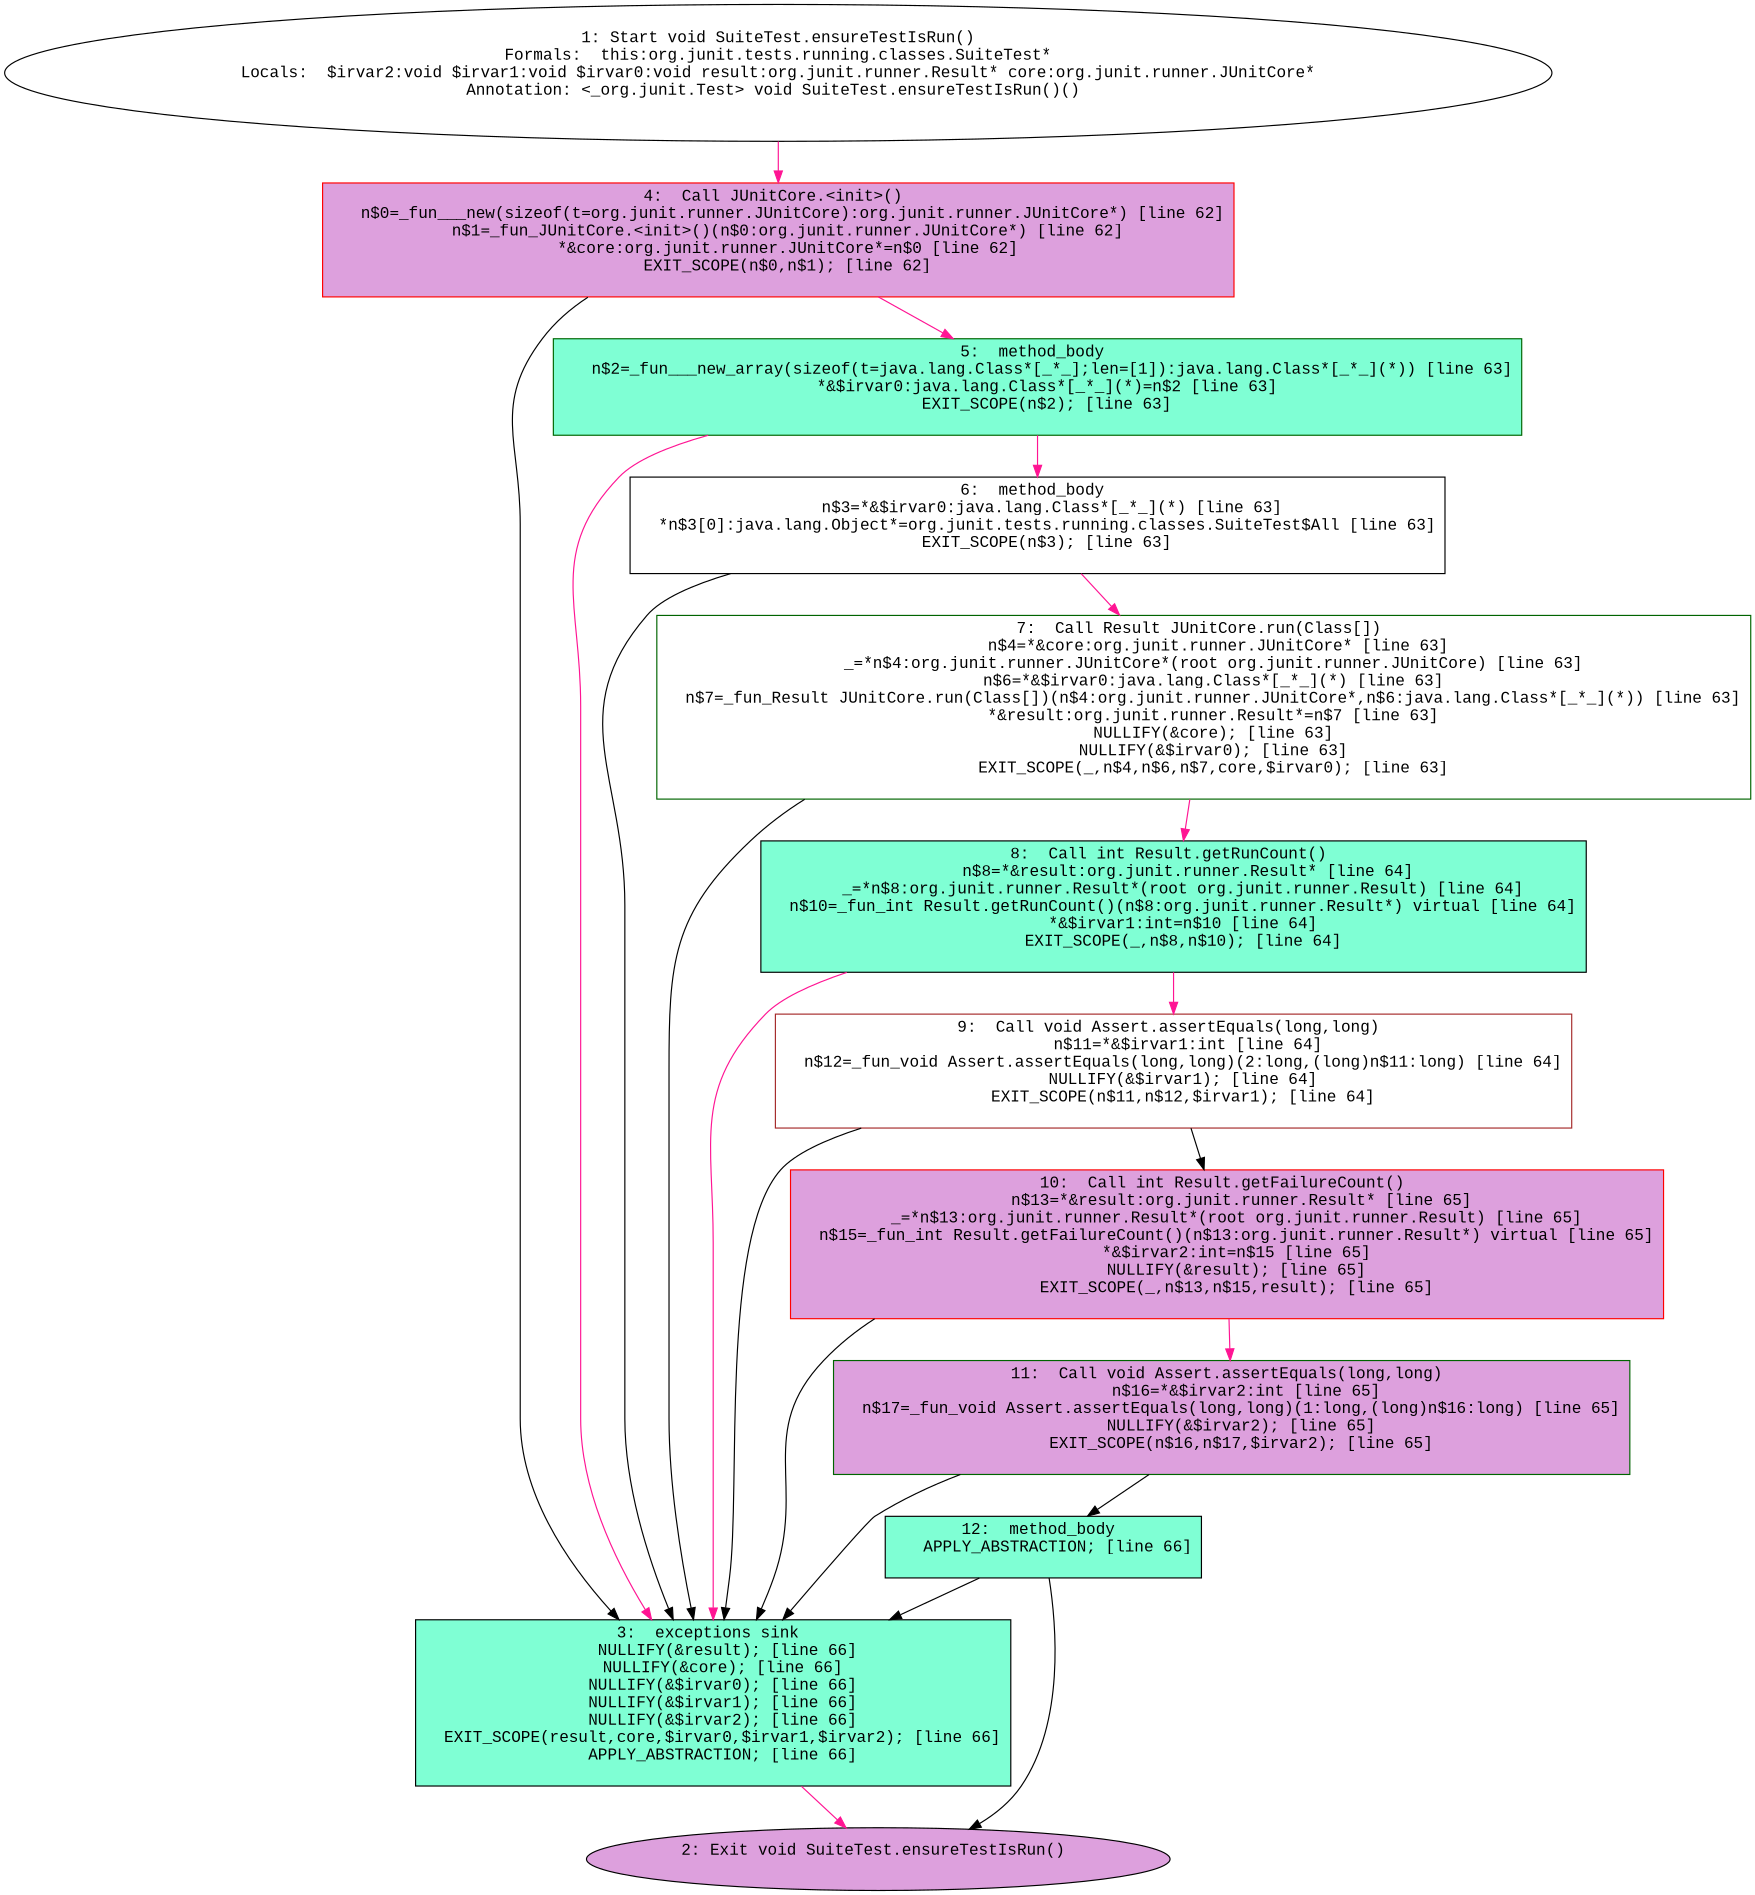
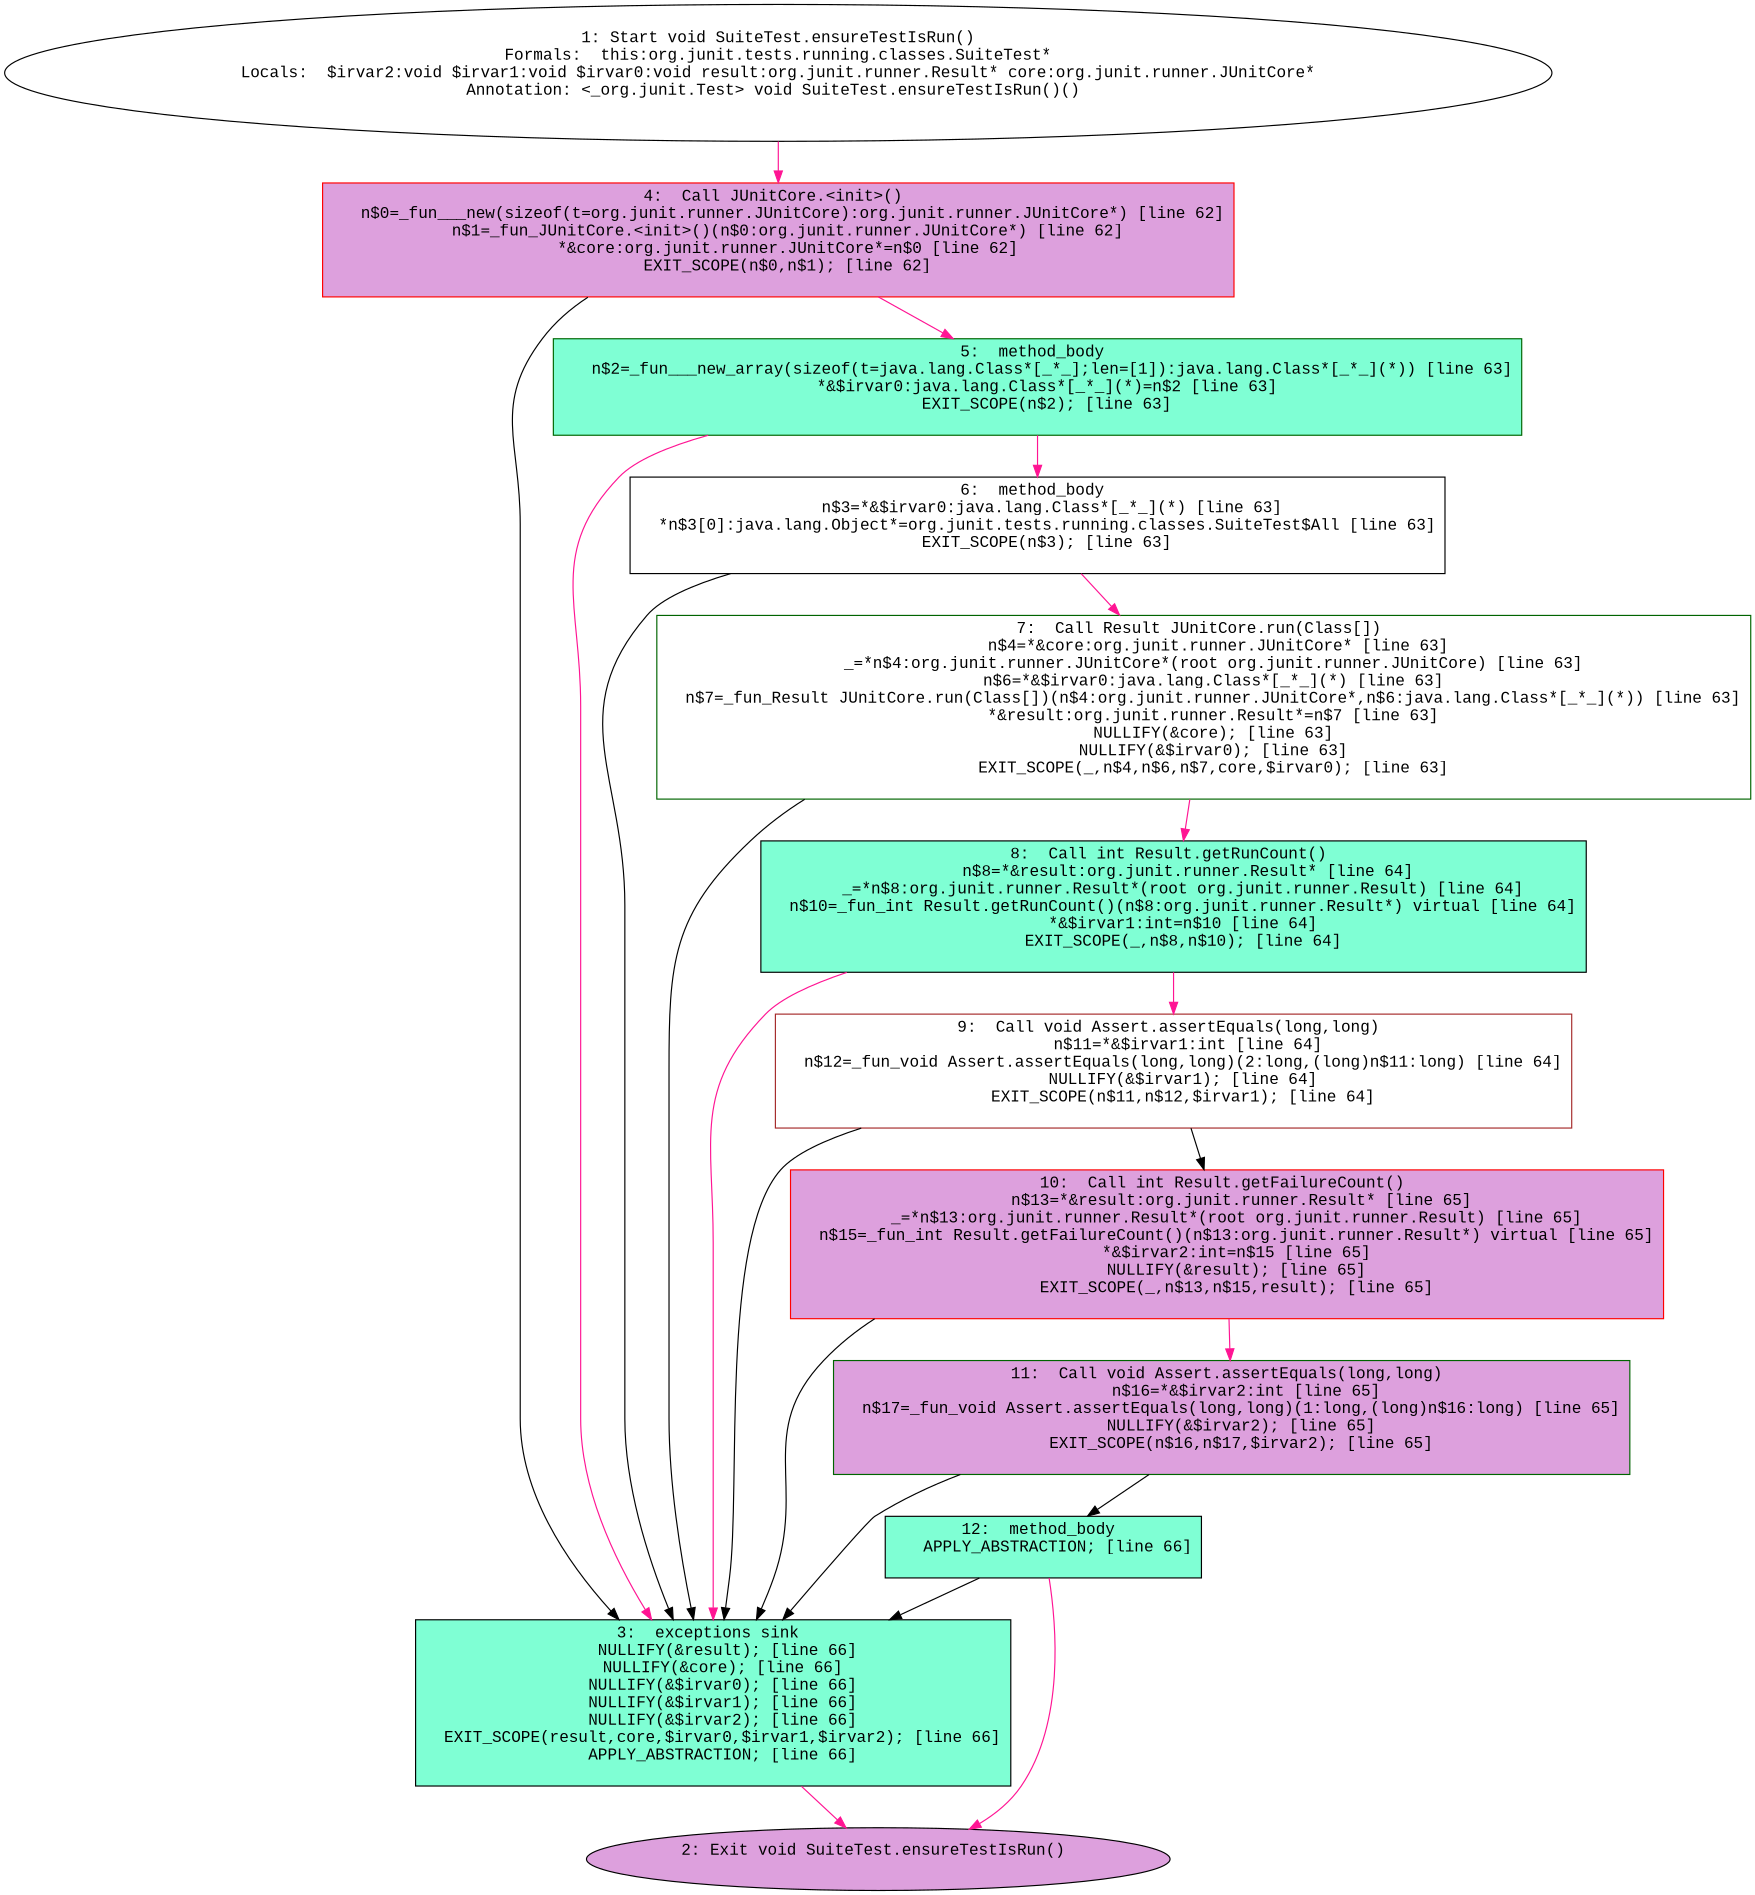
(1049, 1713) -> (1049, 1713)
